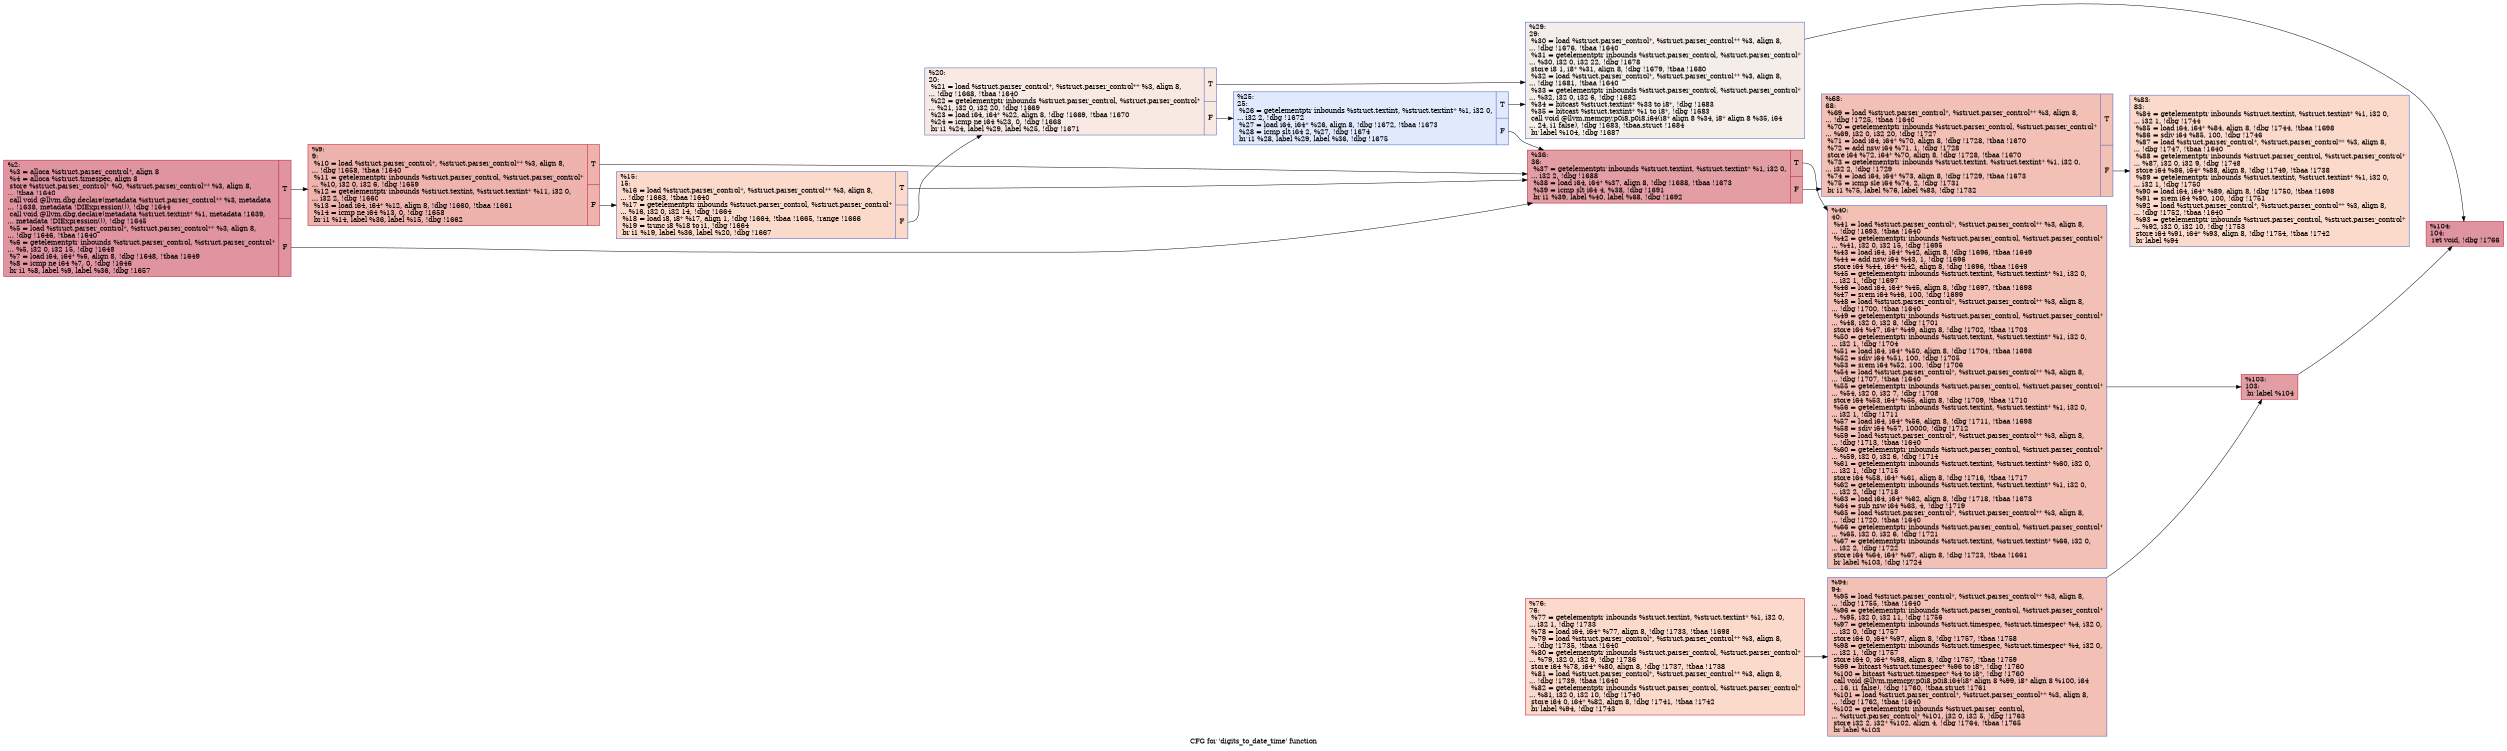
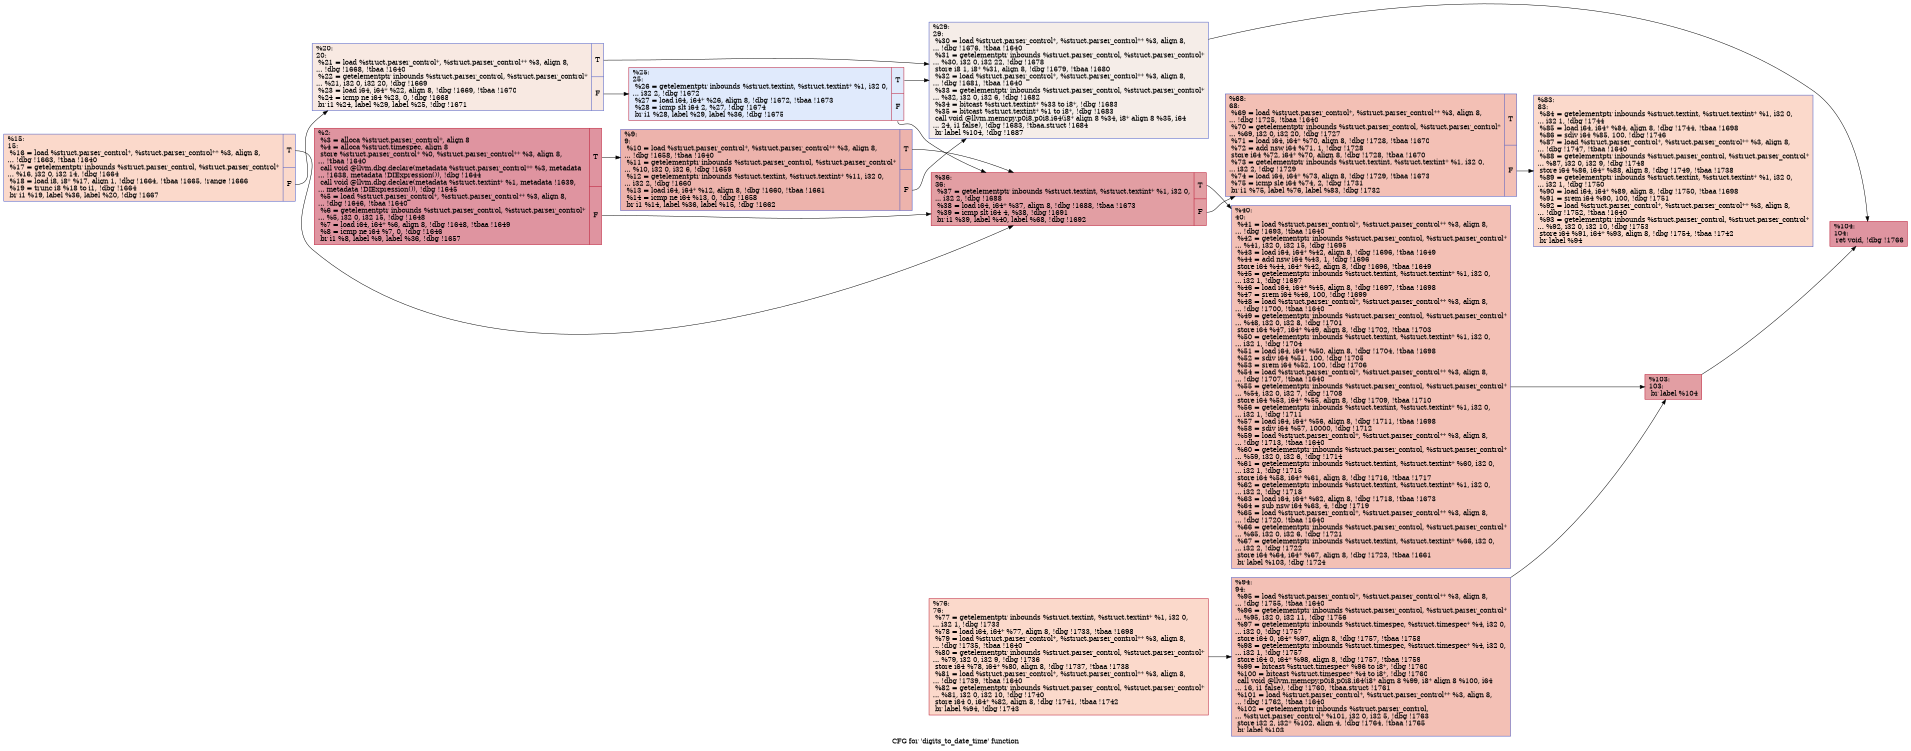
(1371, 118) -> (766, 94)
(454, 185) -> (766, 170)
(605, 205) -> (934, 164)
